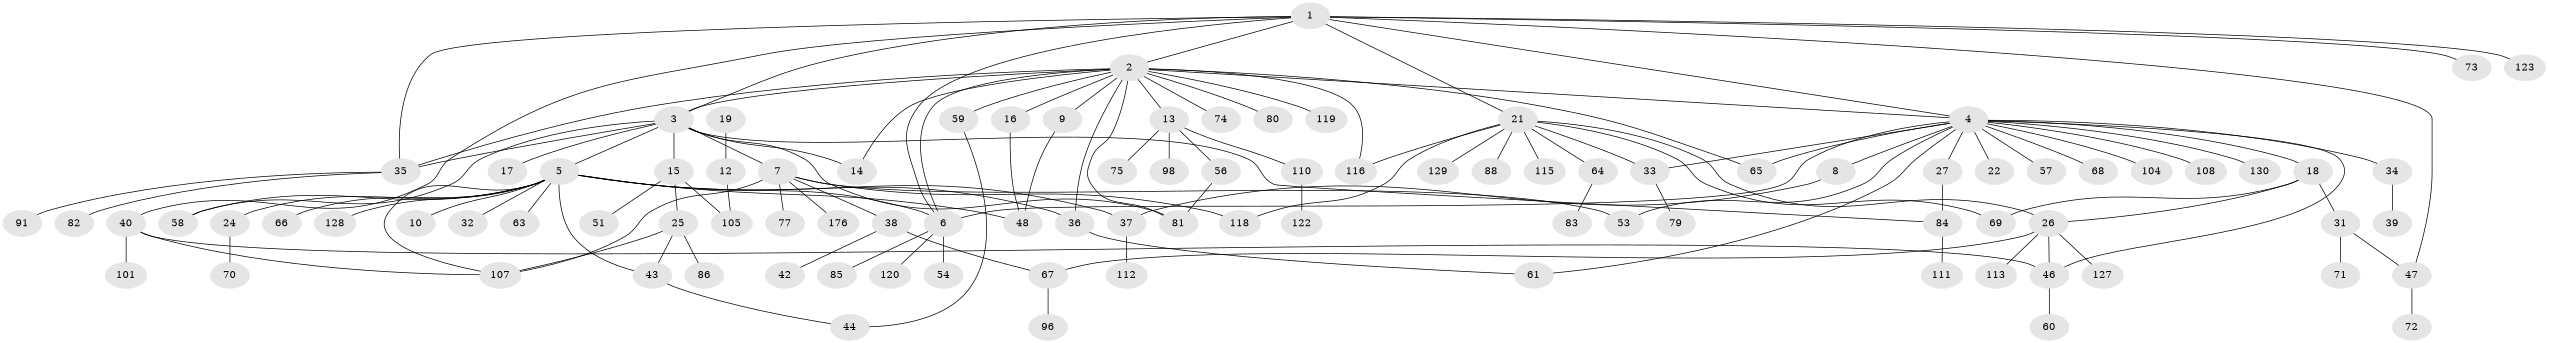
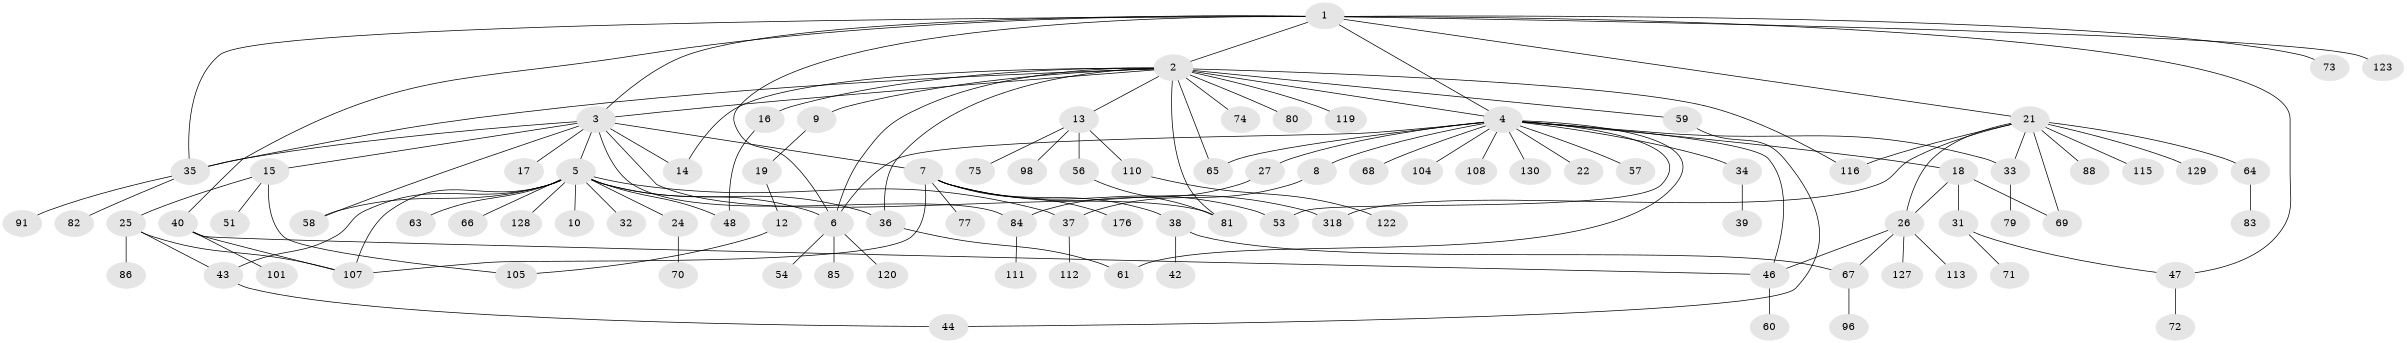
(1036, 169) -> (789, 146)
(1240, 223) -> (1333, 223)
